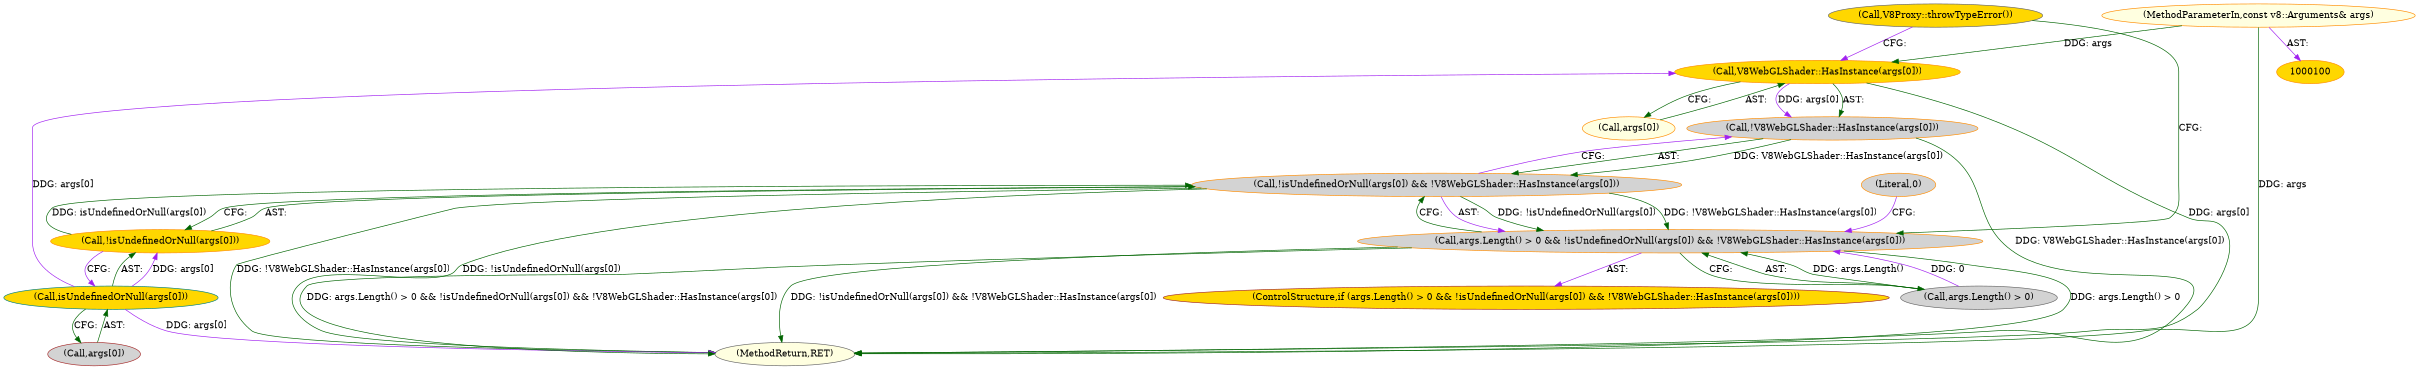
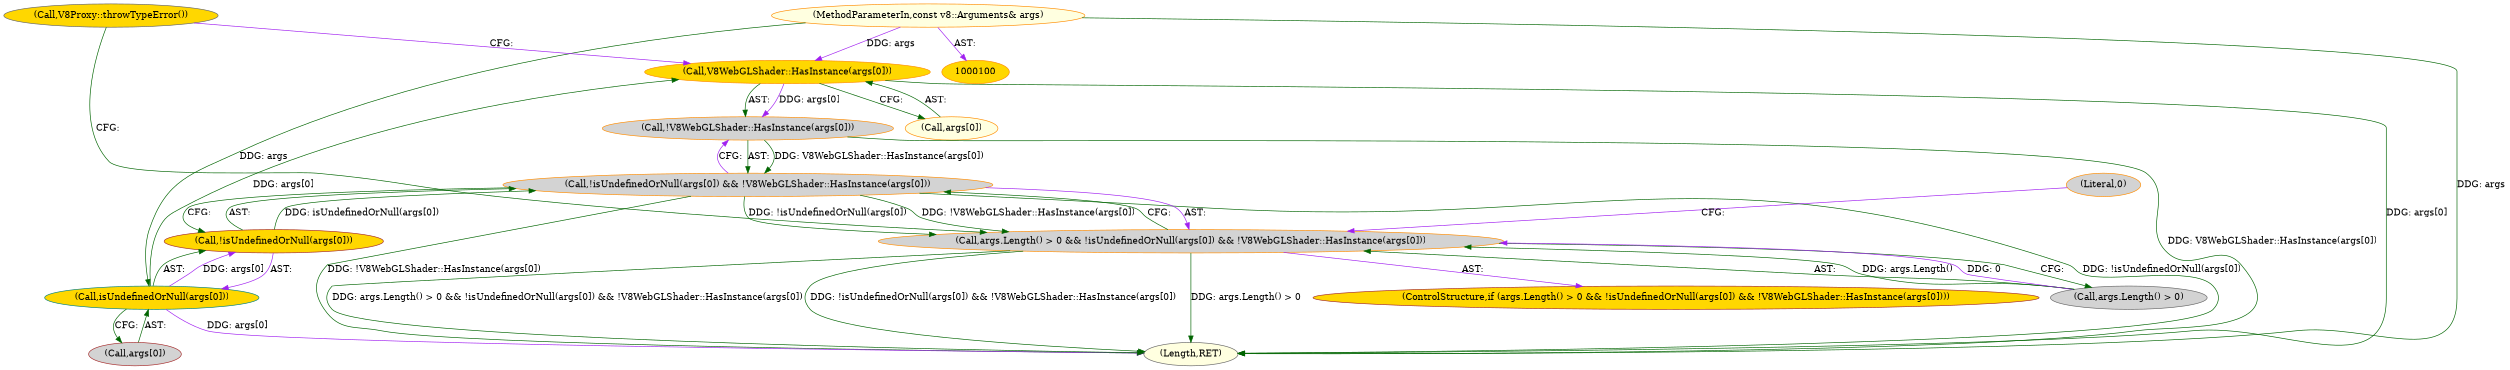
(2040, 44) -> (861, 43)
none -> (432, 85)
(760, 85) -> (377, 133)
(160, 241) -> (274, 241)
(100, 269) -> (283, 269)
(785, 354) -> (1191, 354)
